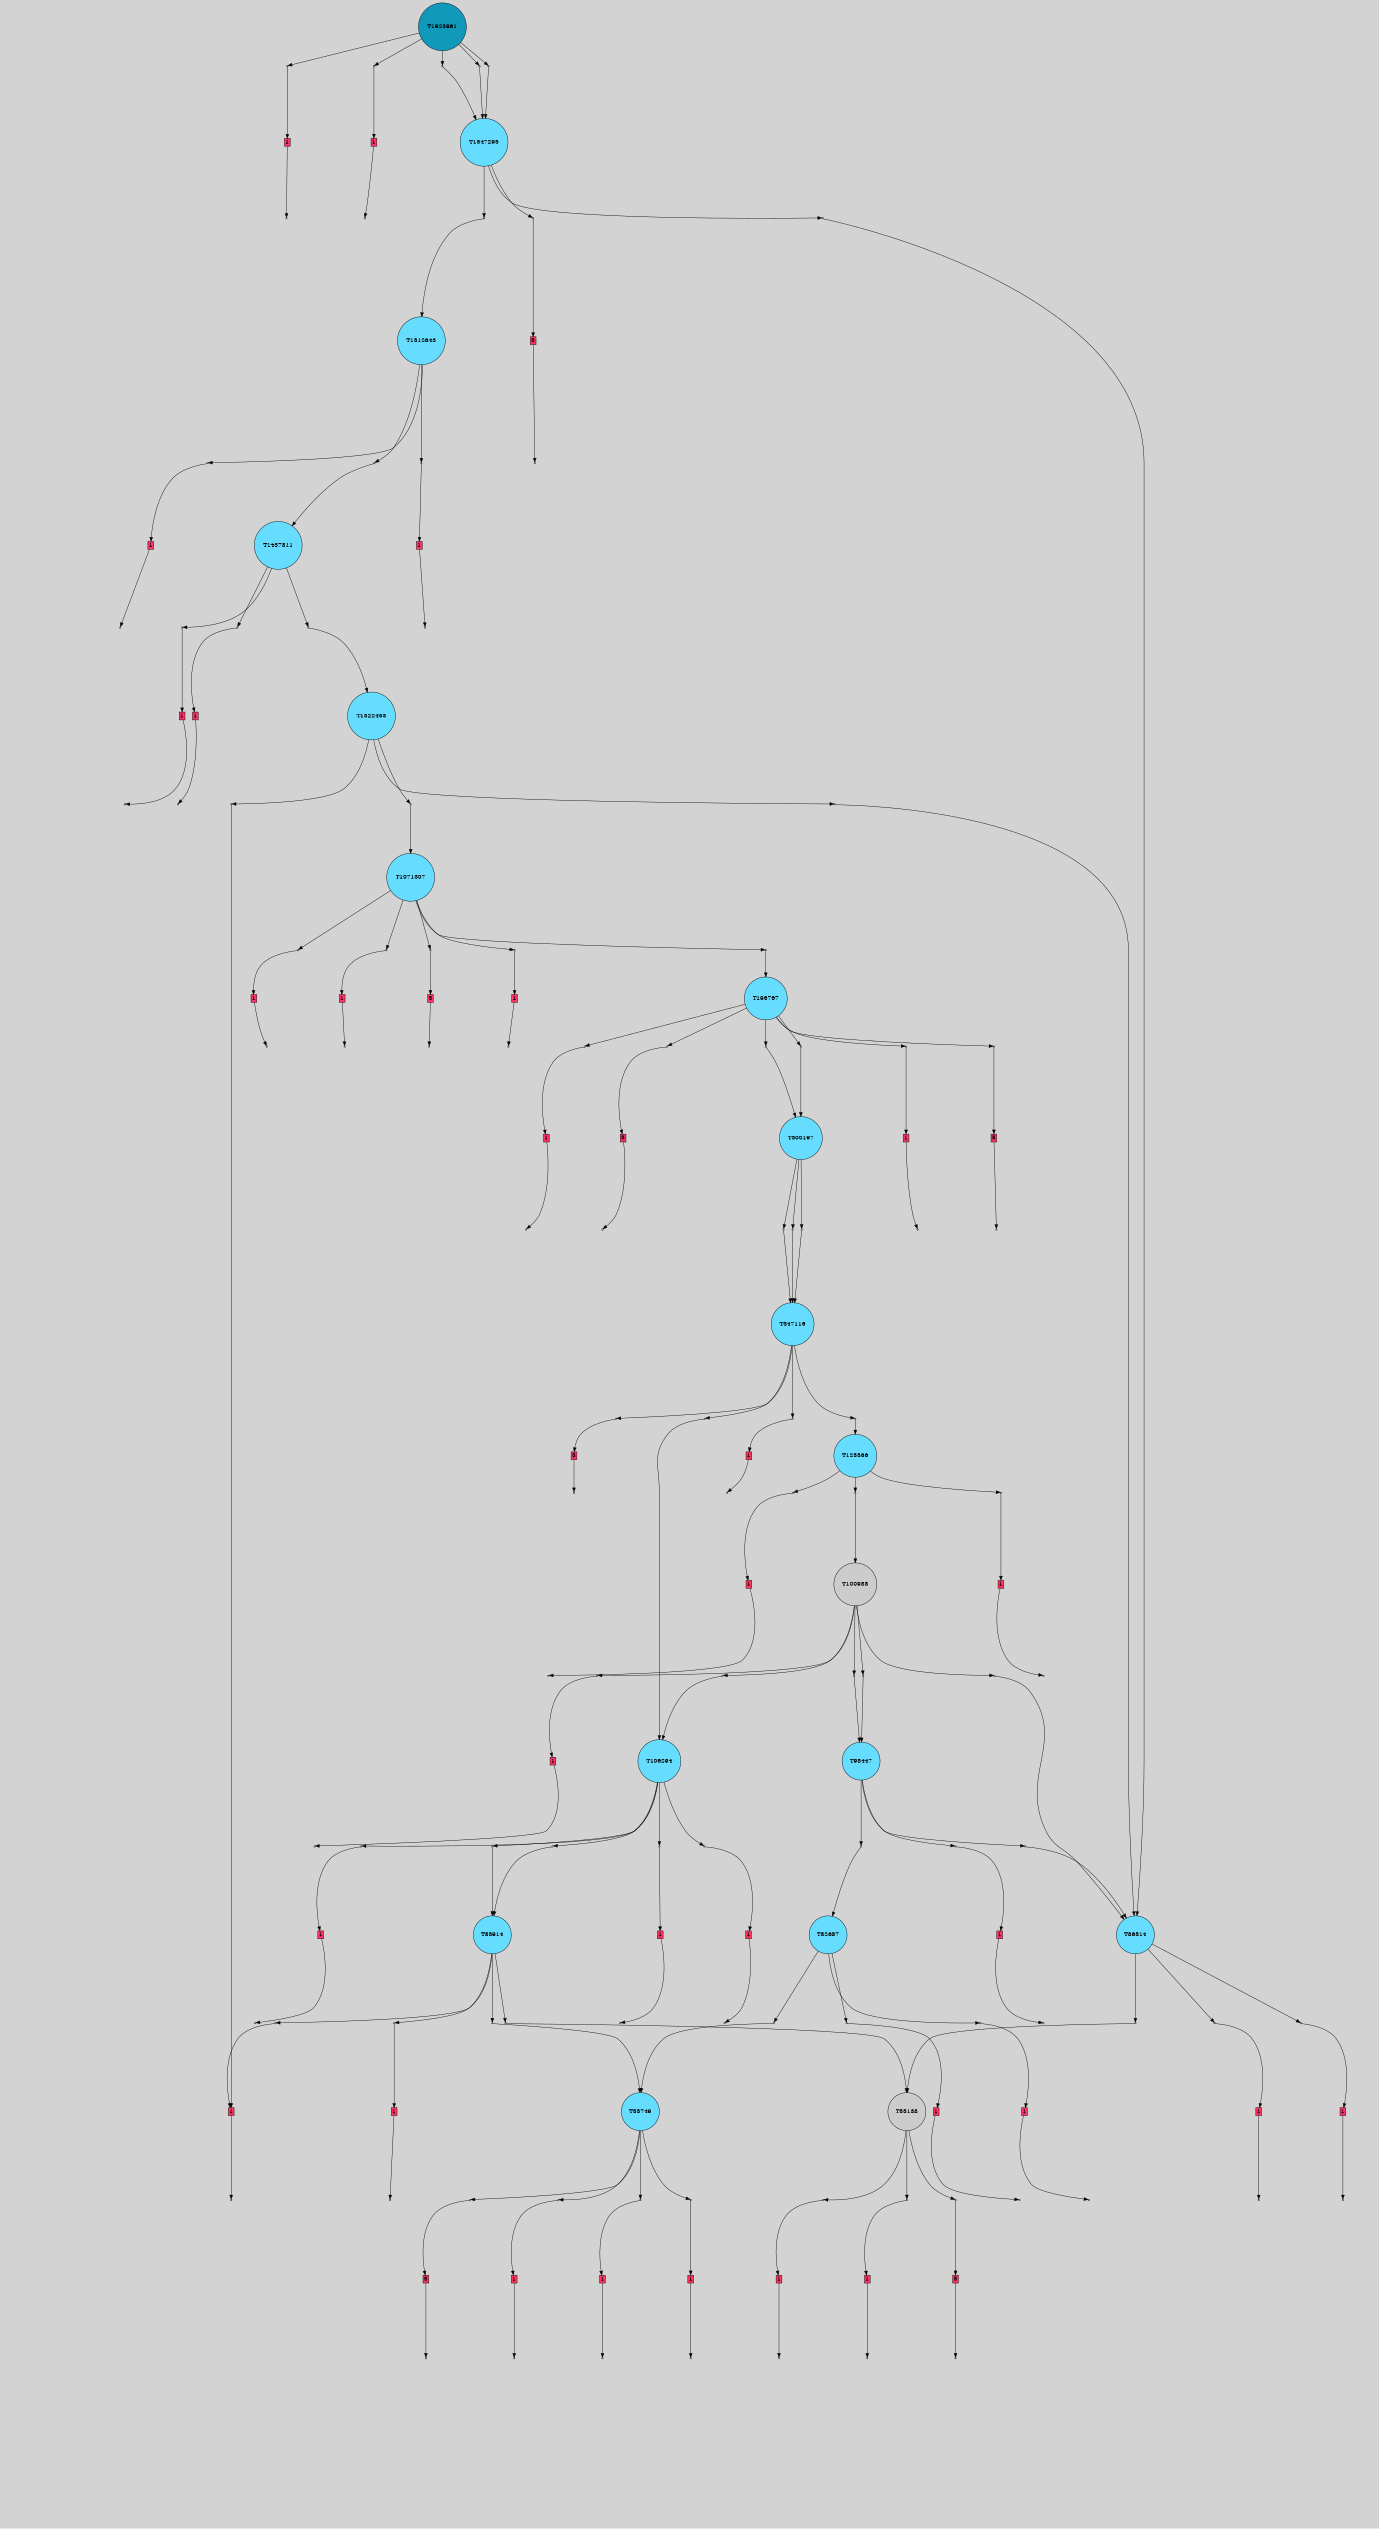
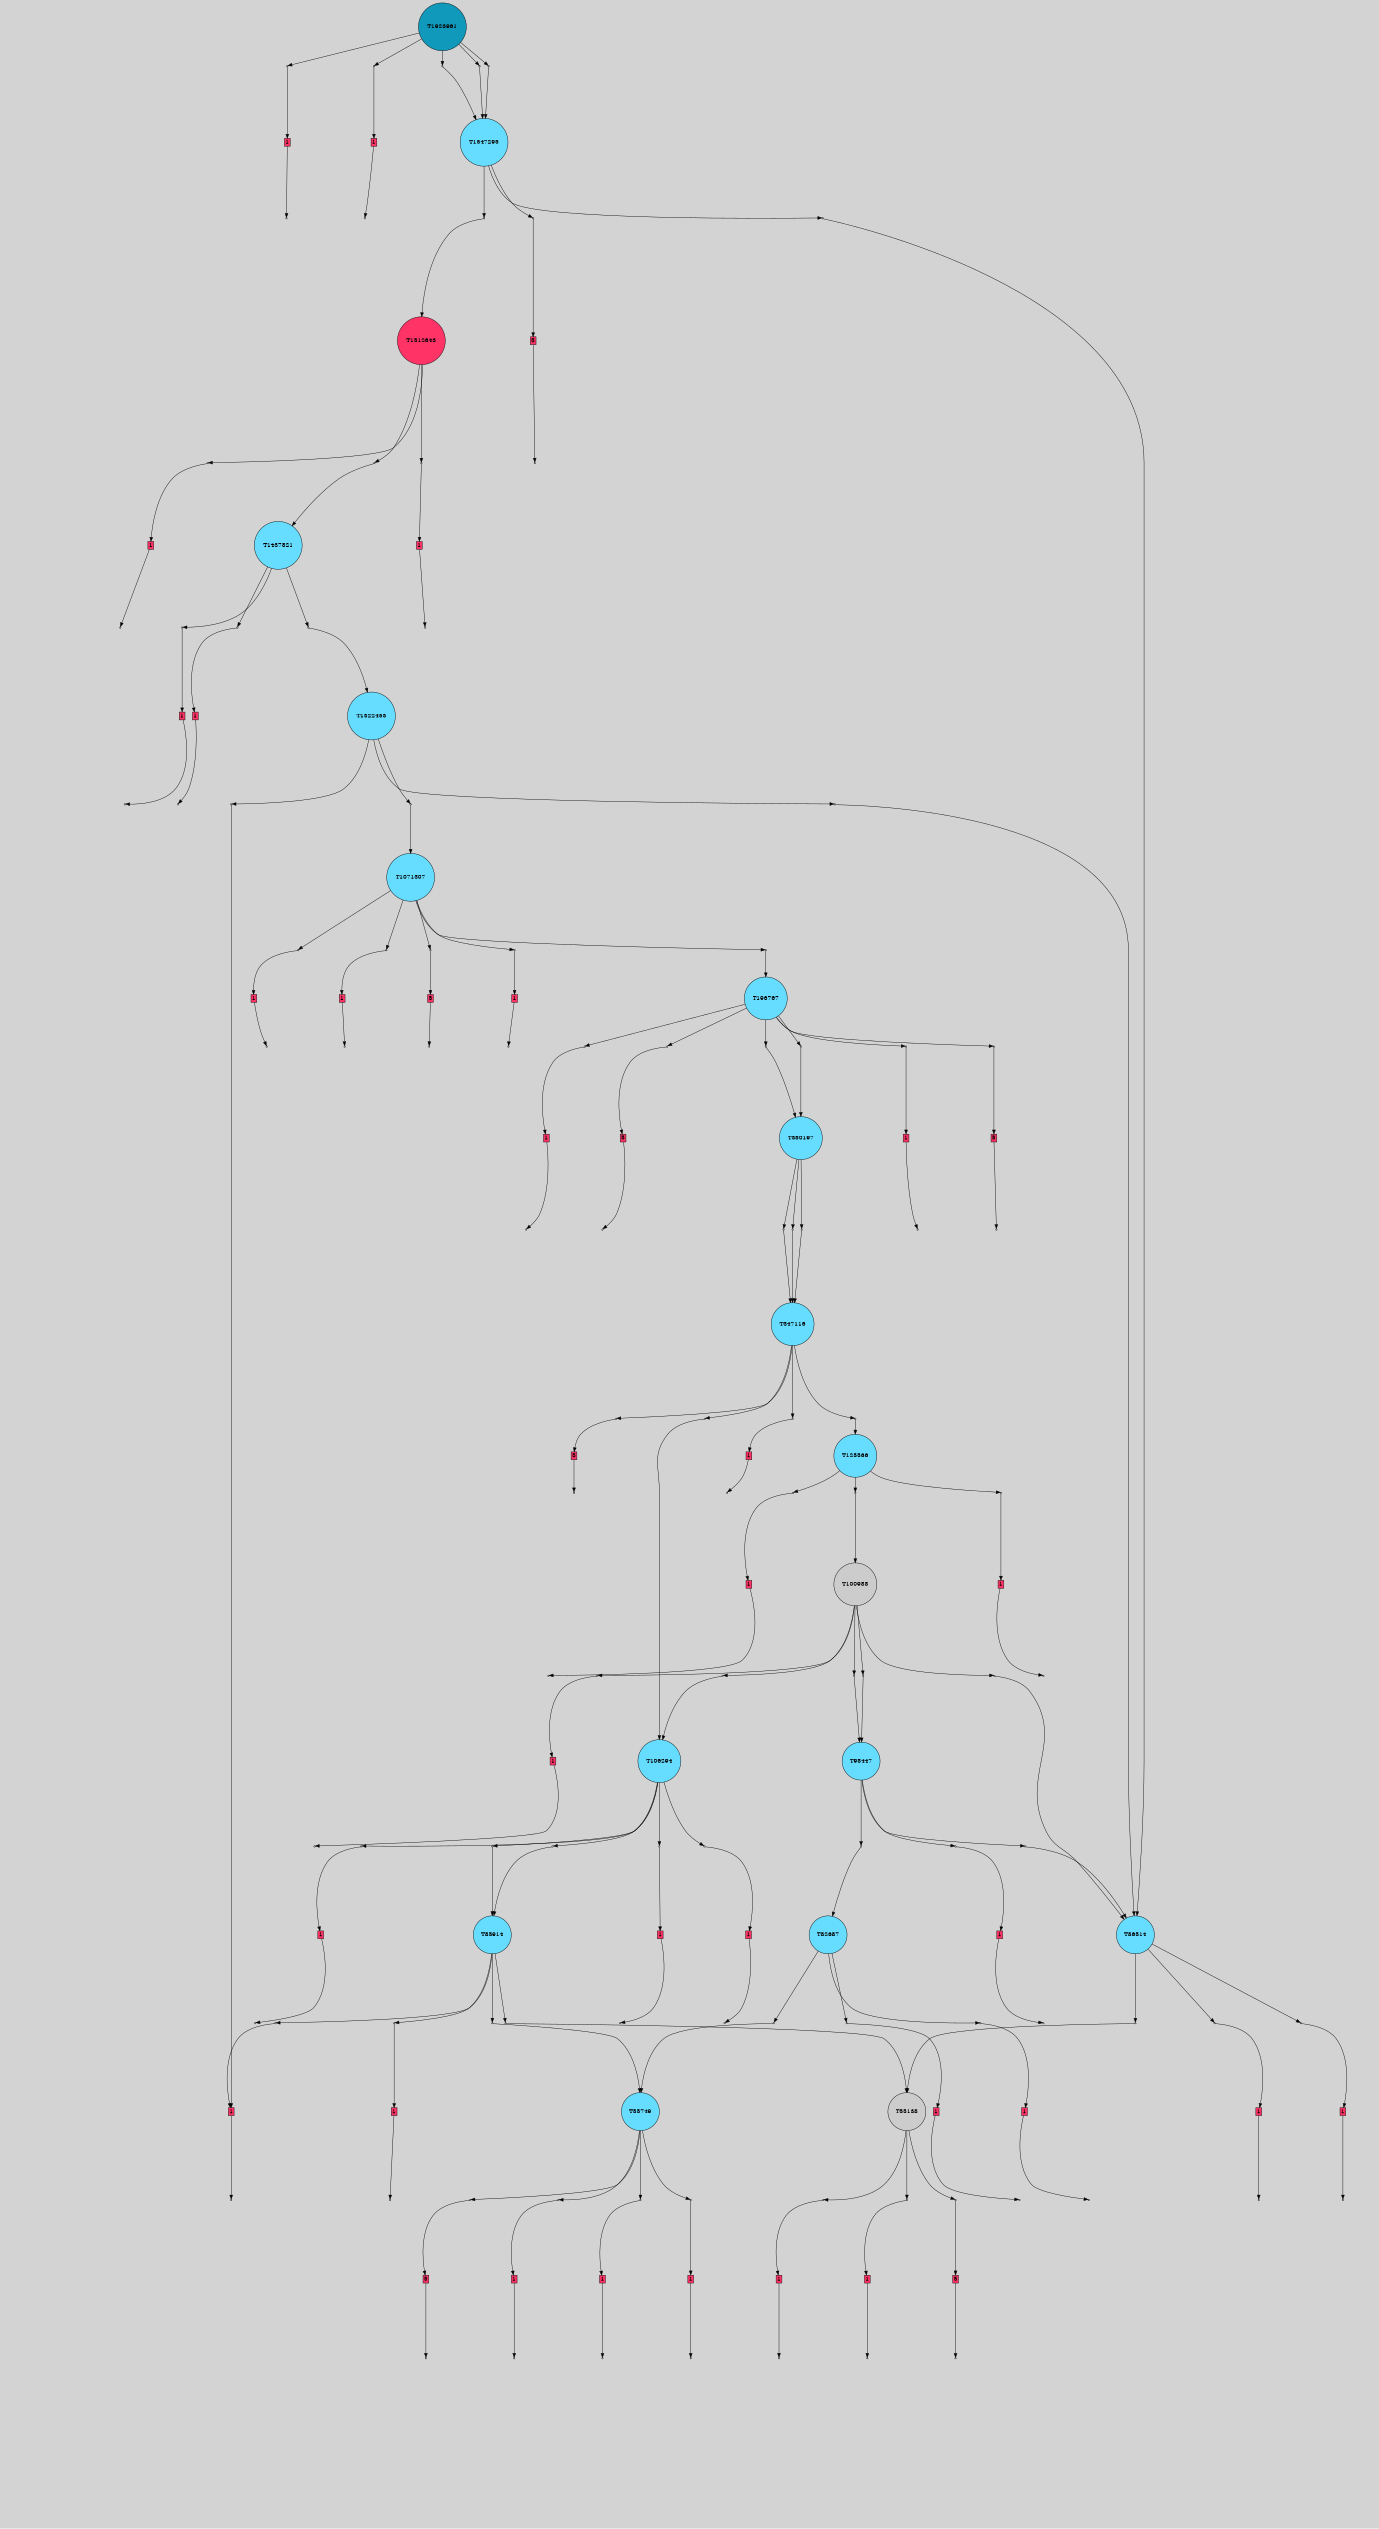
(421, 341) -> (421, 341)
(278, 545) -> (278, 545)
(801, 1138) -> (801, 1138)
